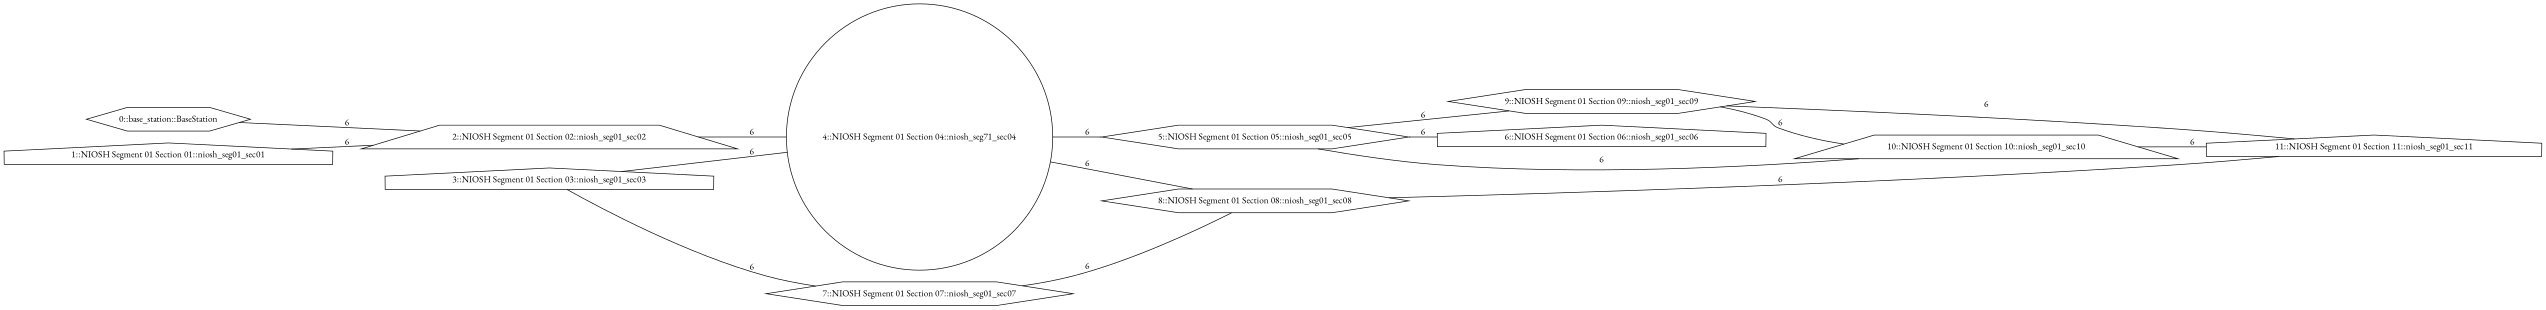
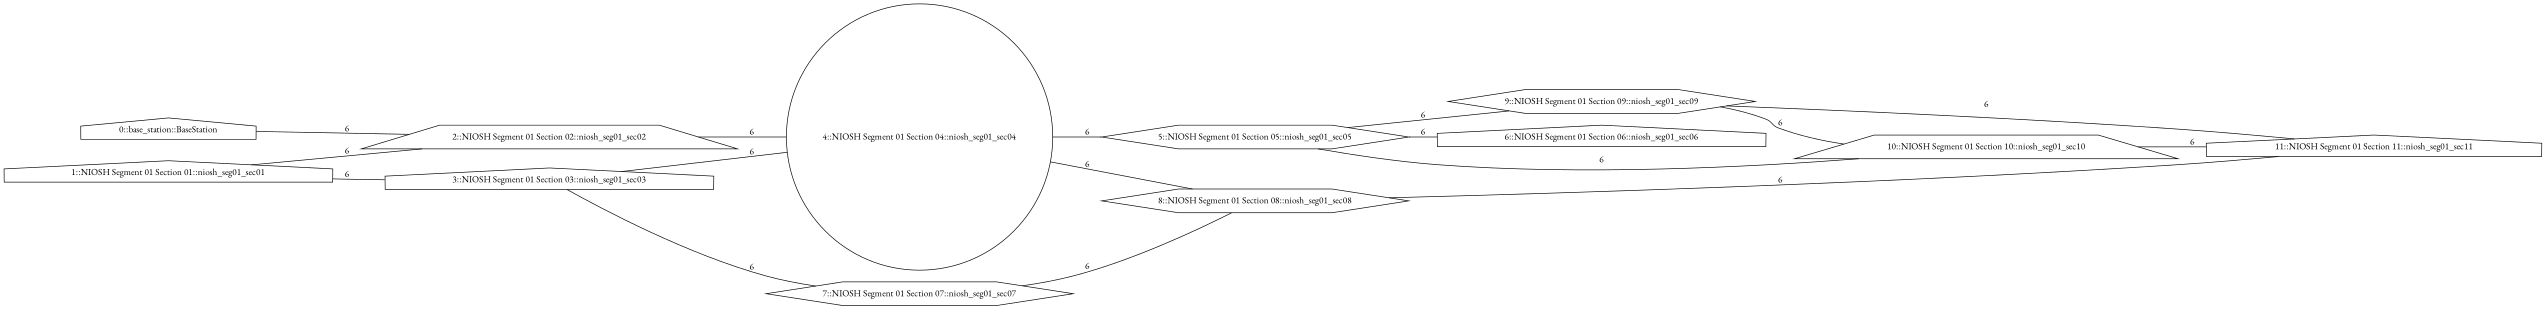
(168, 119) -> (168, 130)
(920, 137) -> (920, 137)
none -> (359, 179)
